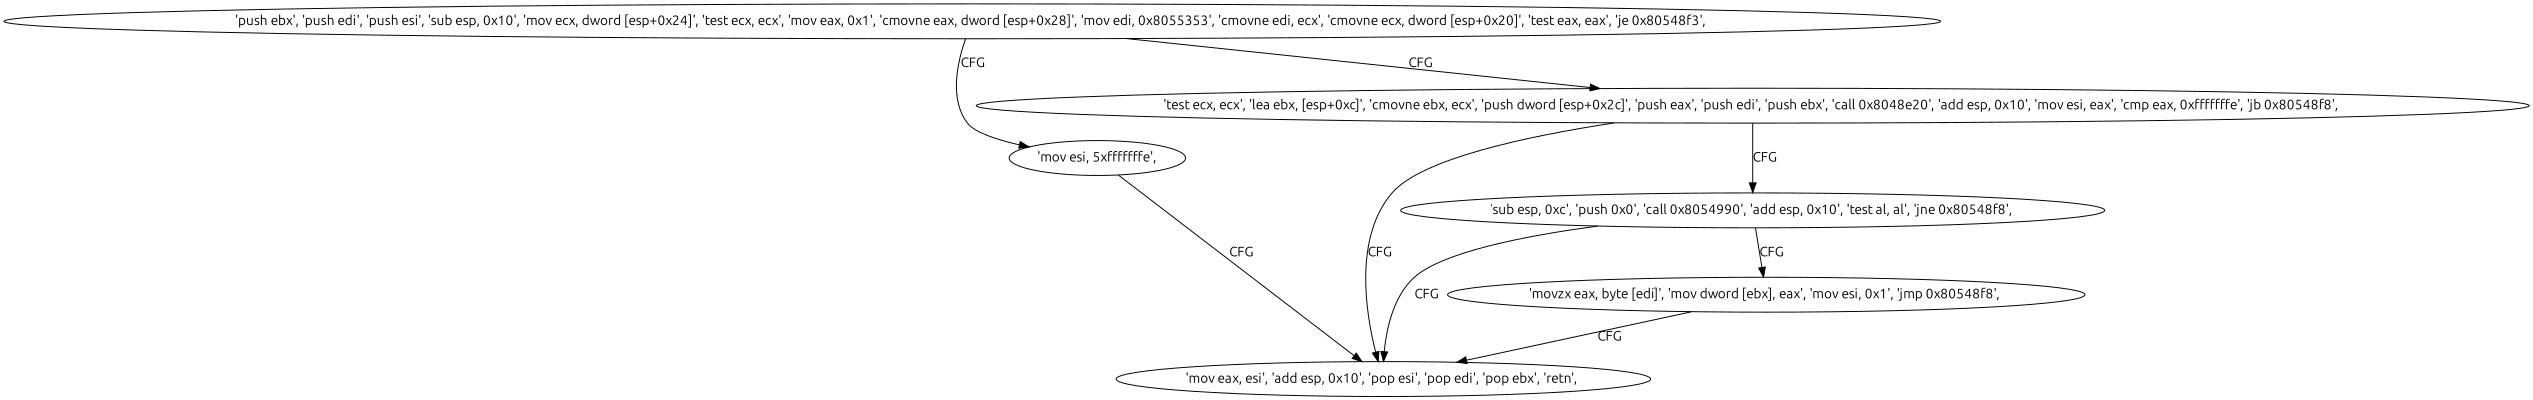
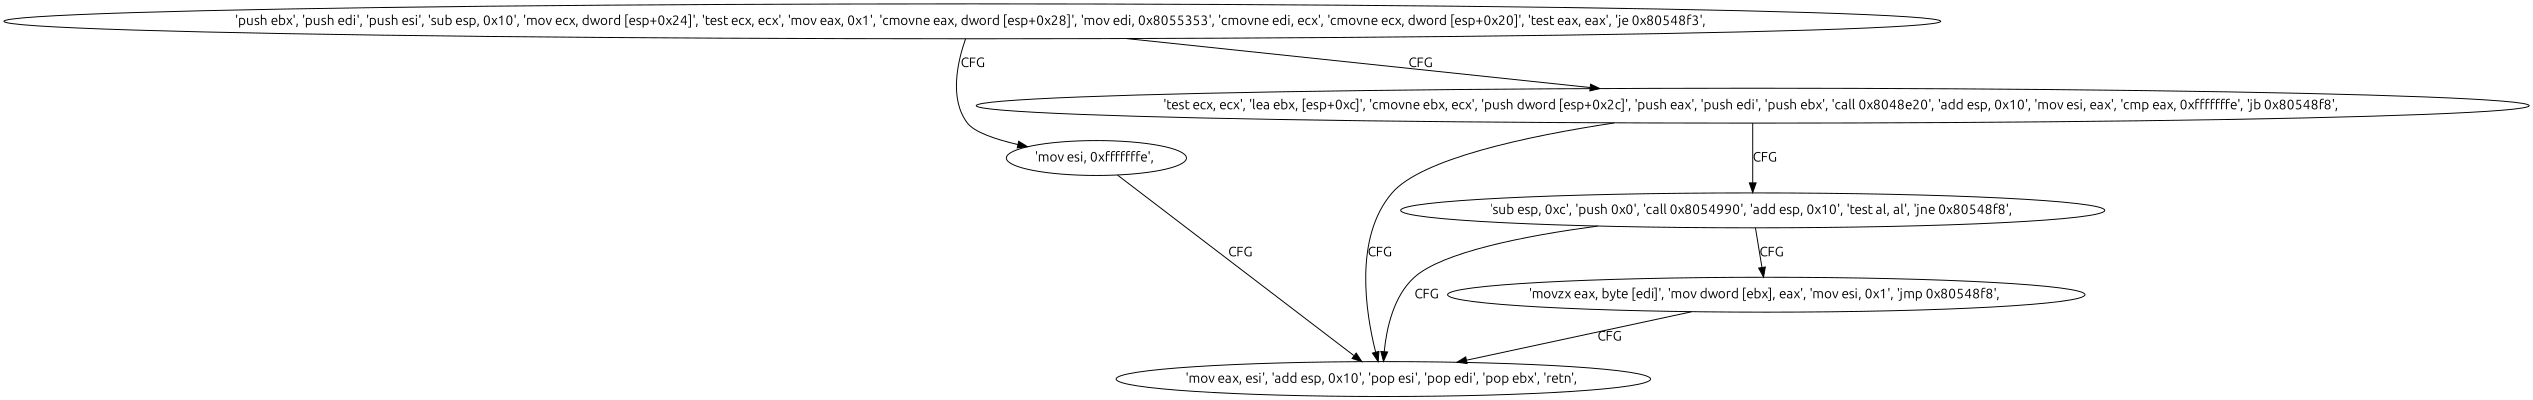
(1097, 158) -> (1096, 158)
